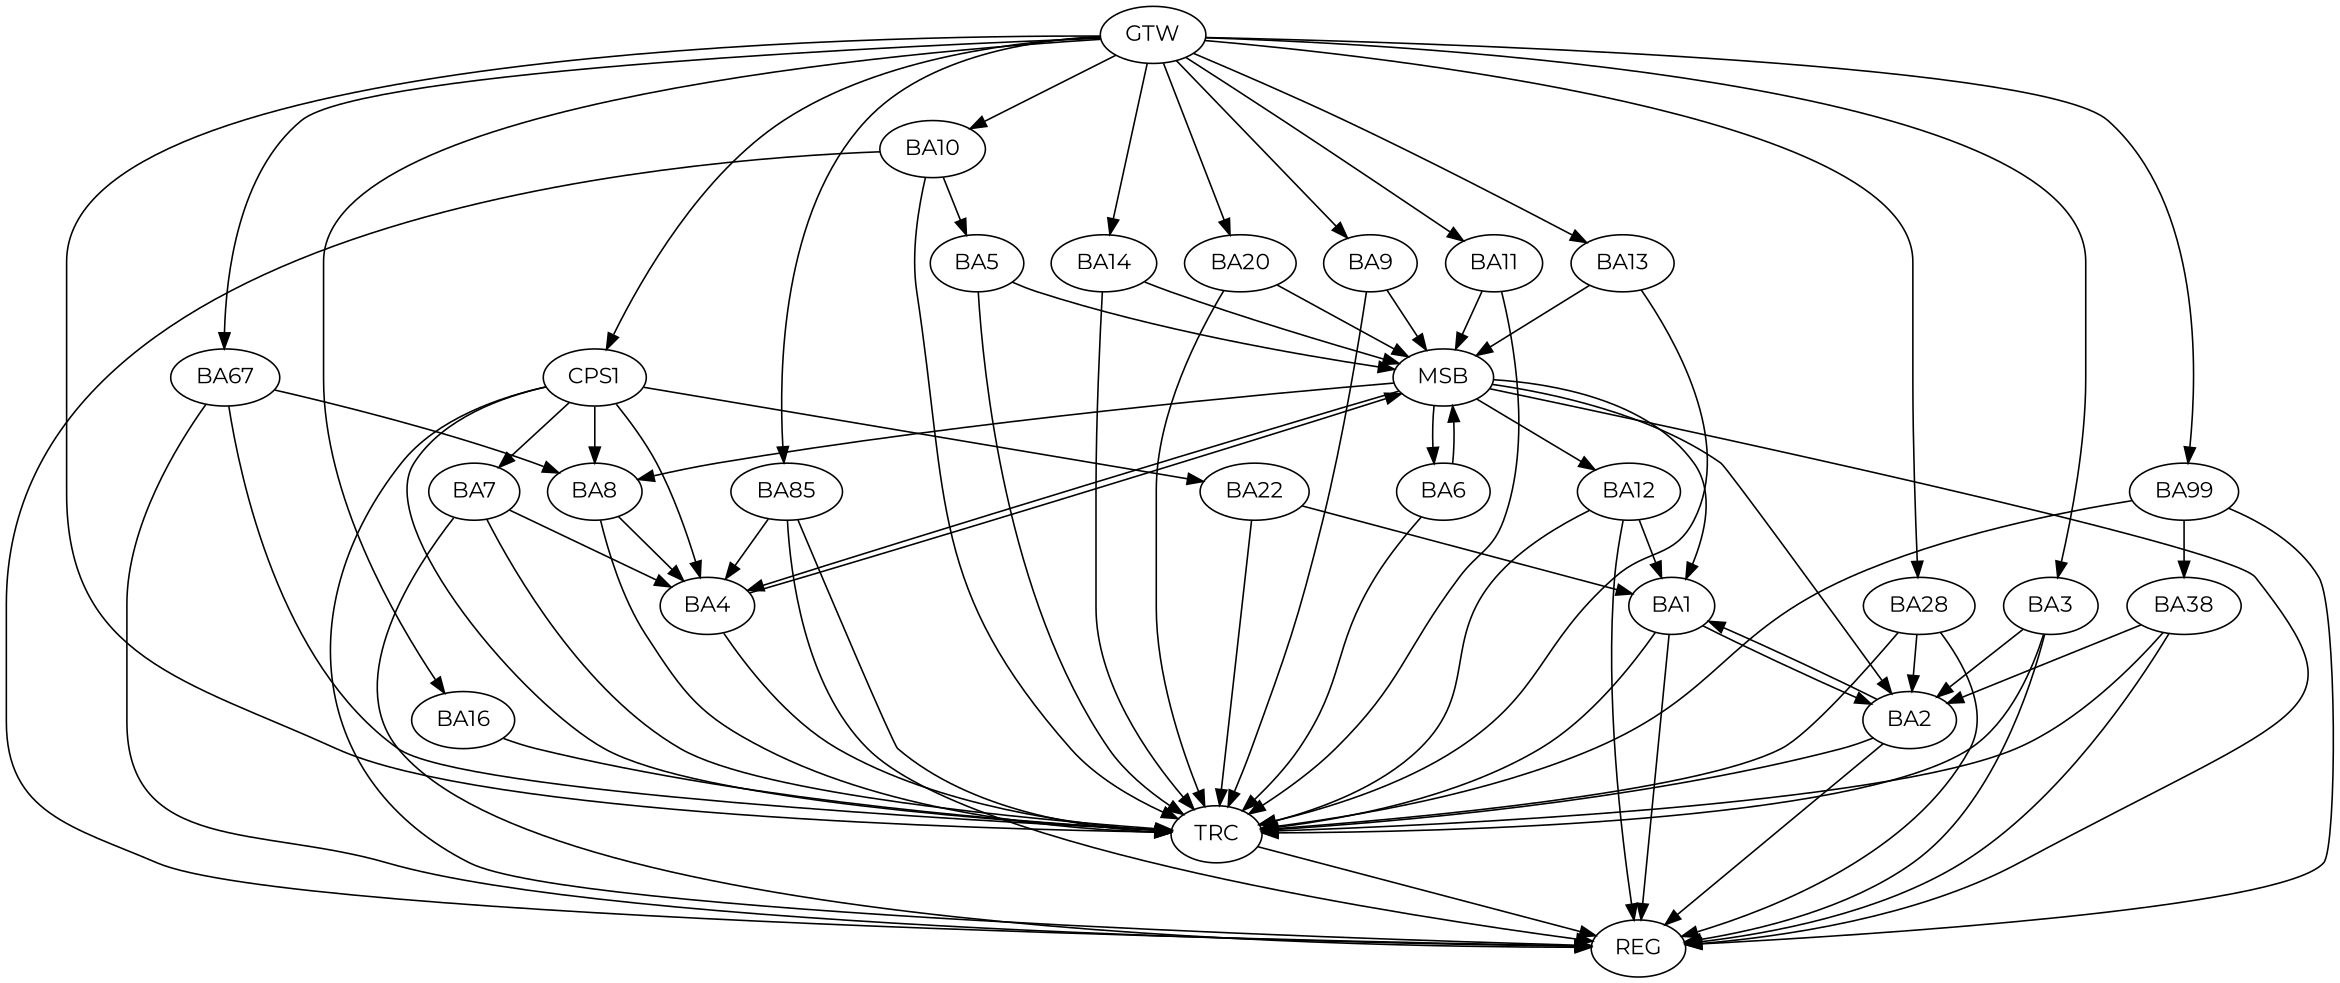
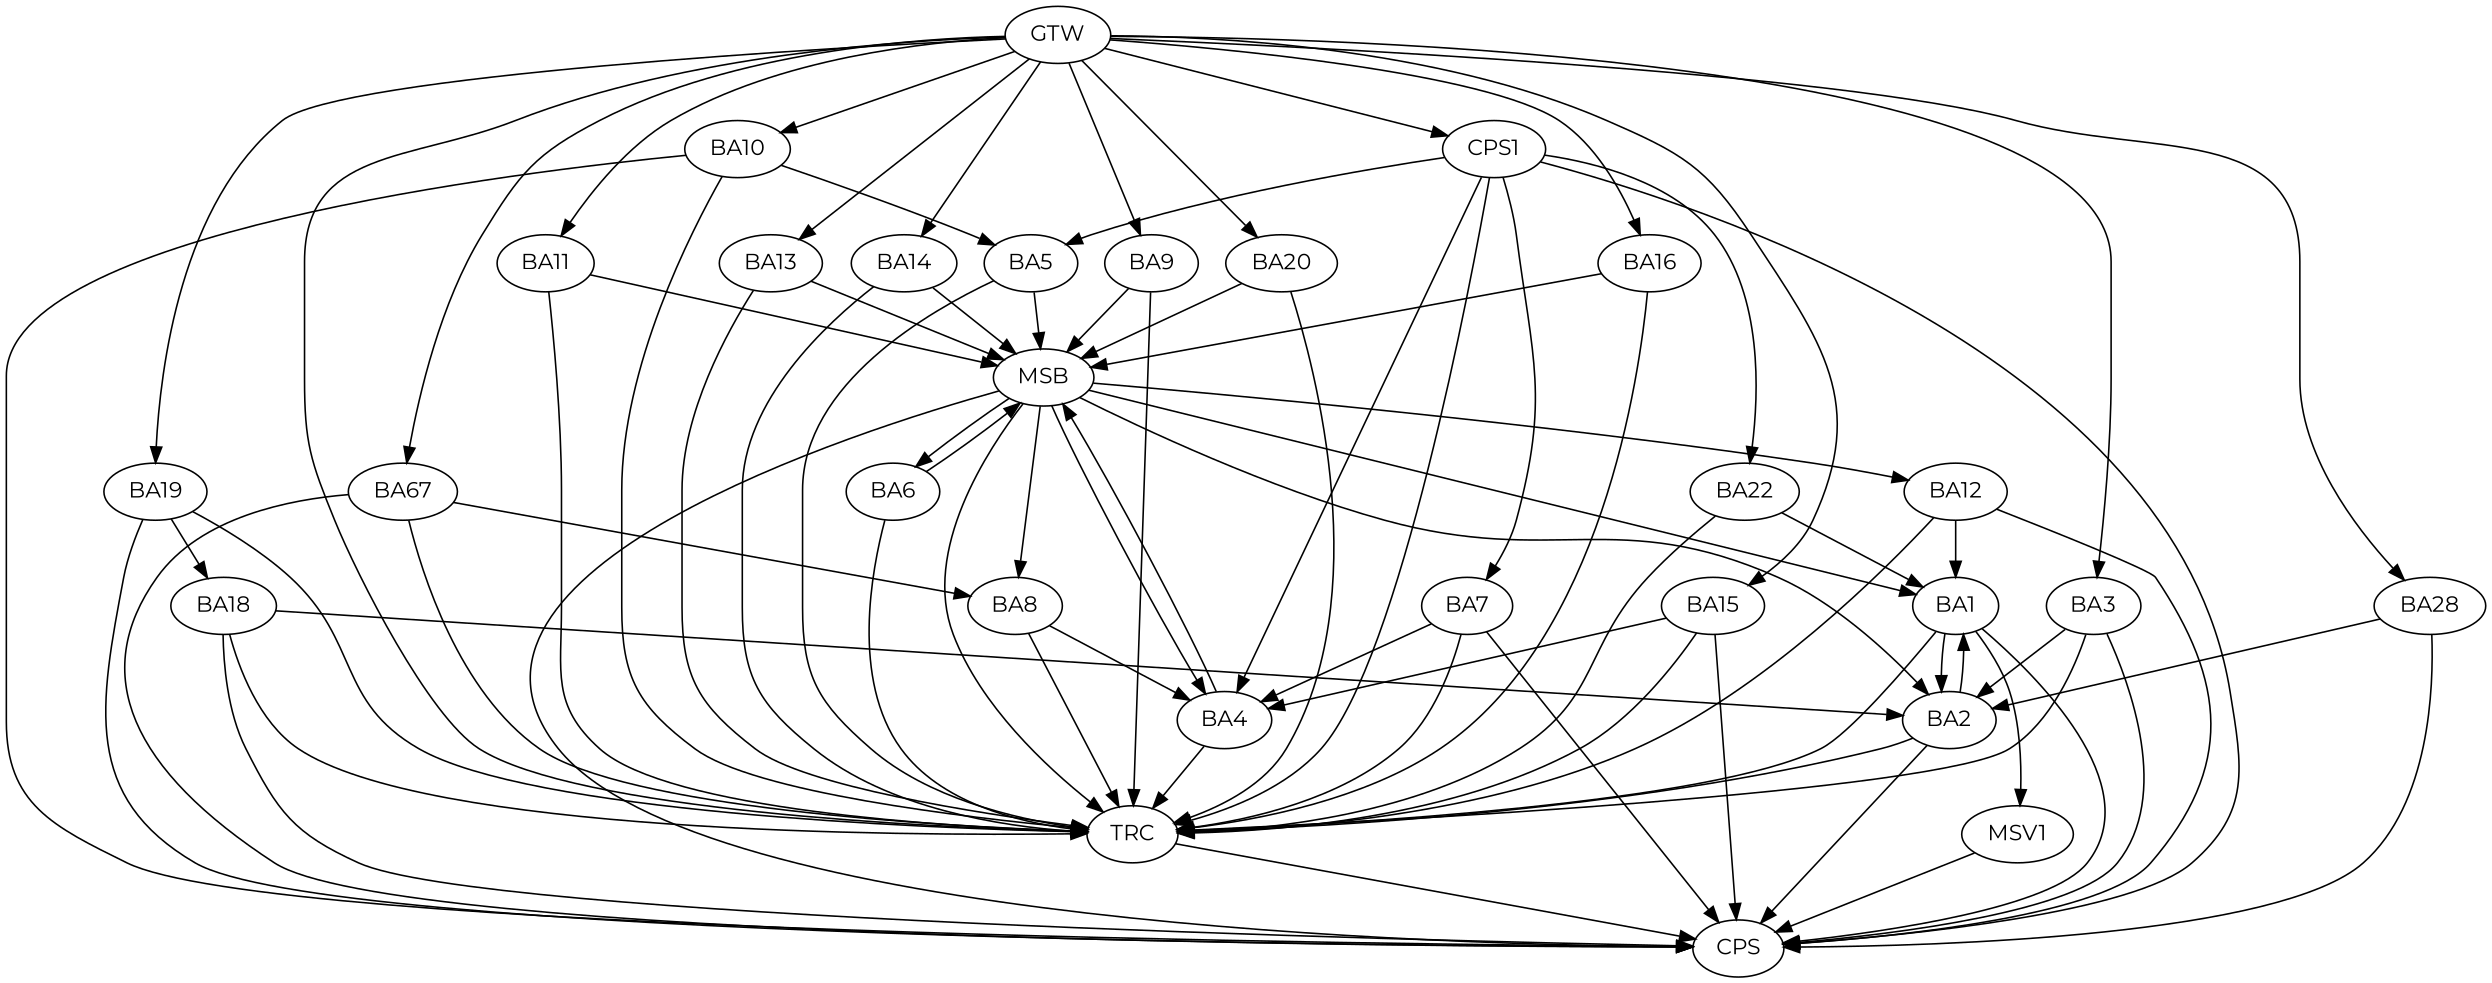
none -> (1354, 319)
(595, 427) -> (1261, 191)
(787, 492) -> (1713, 606)
(2184, 492) -> (155, 492)
(2184, 606) -> (224, 606)
(1762, 756) -> (950, 619)
none -> (2018, 834)
(1638, 948) -> (1738, 948)
